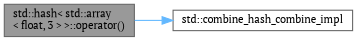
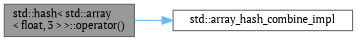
(263, 20) -> (263, 20)
